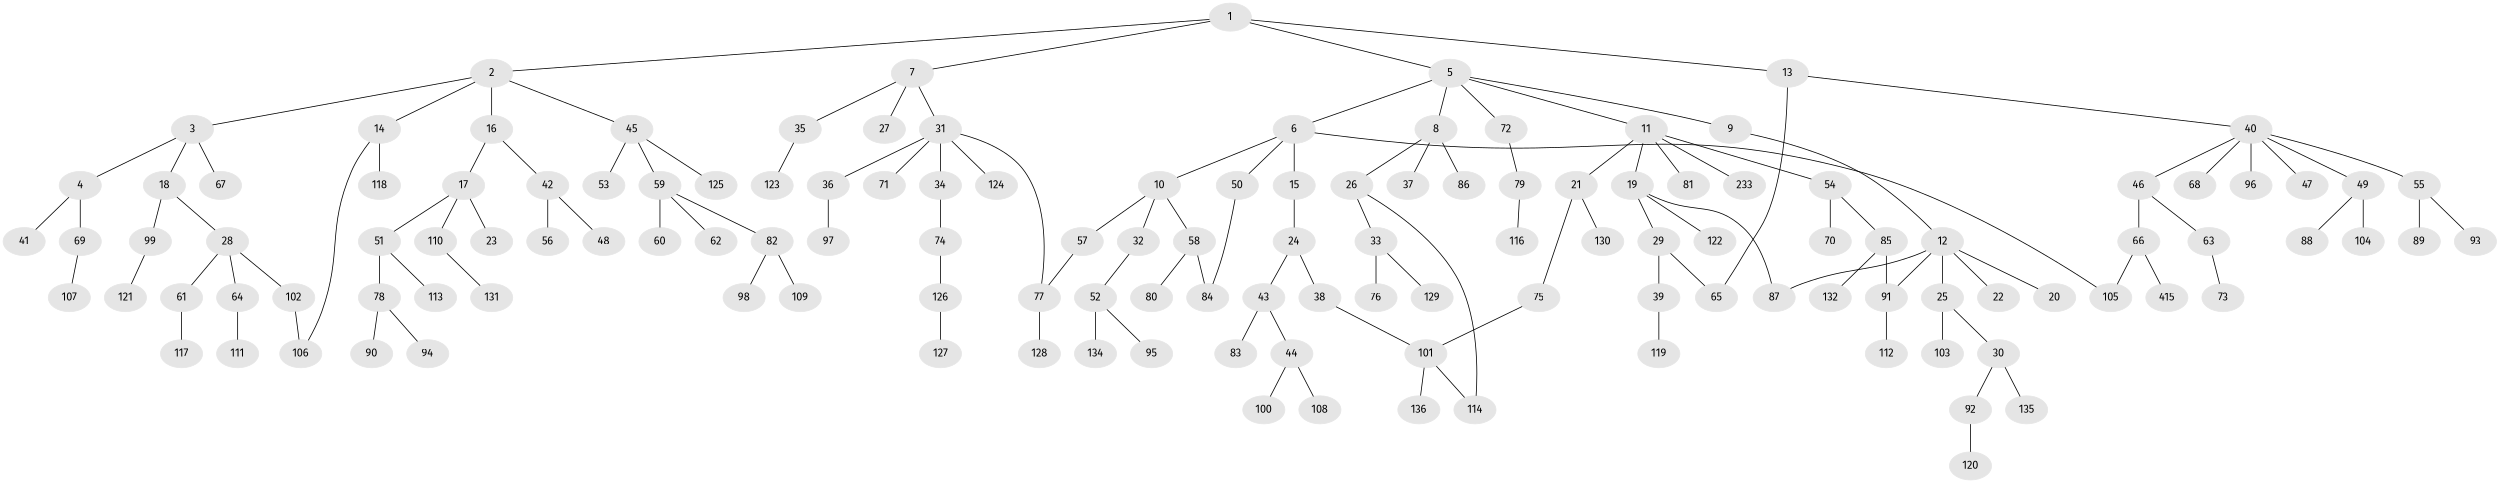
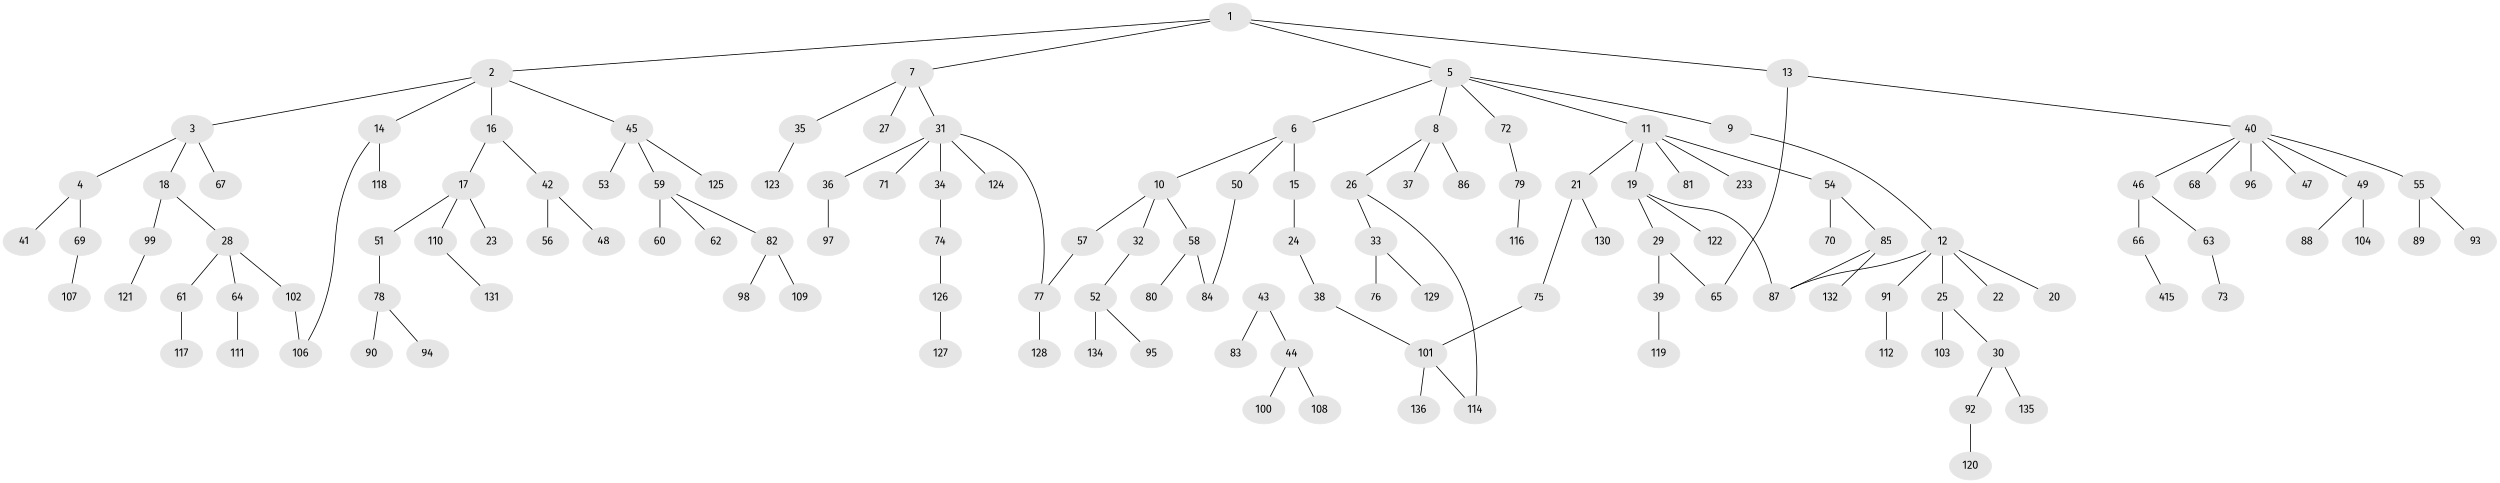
(1279, 270) -> none
(1886, 270) -> (1830, 270)
(436, 298) -> none
(2111, 298) -> none
